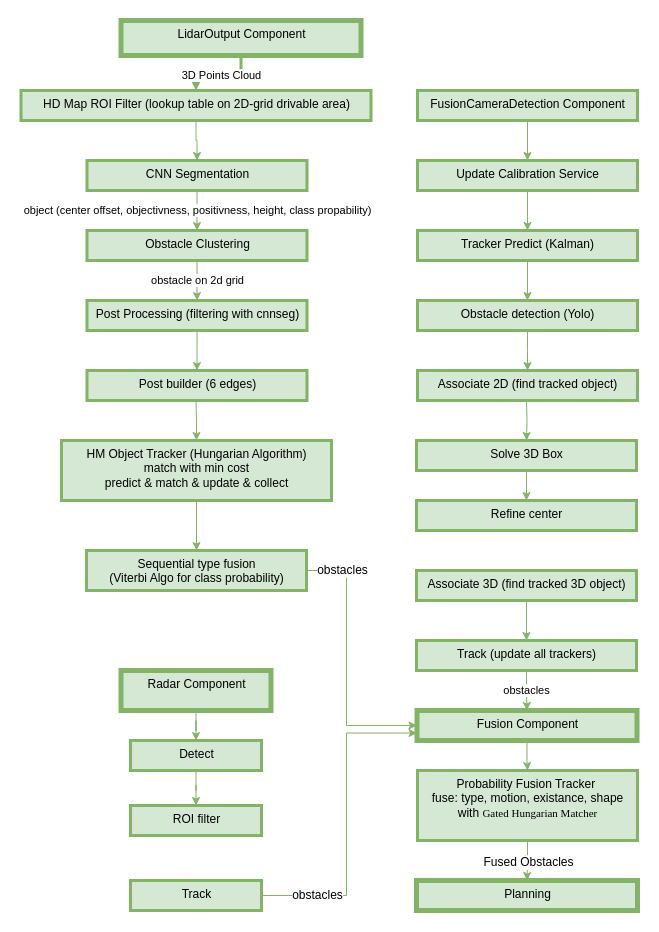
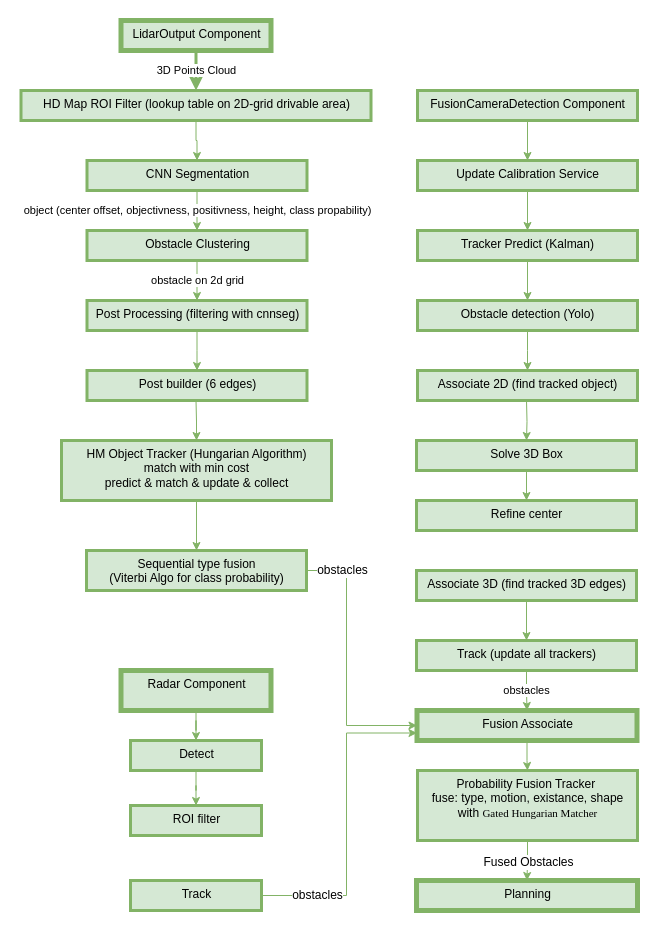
(241, 38) -> (196, 36)
(527, 585) -> (527, 585)
(528, 725) -> (528, 725)
